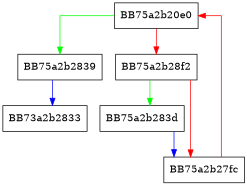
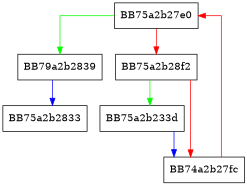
(156, 16) -> (156, 16)
(60, 67) -> (60, 67)
(45, 119) -> (45, 119)
(142, 119) -> (142, 119)
(204, 170) -> (204, 170)
